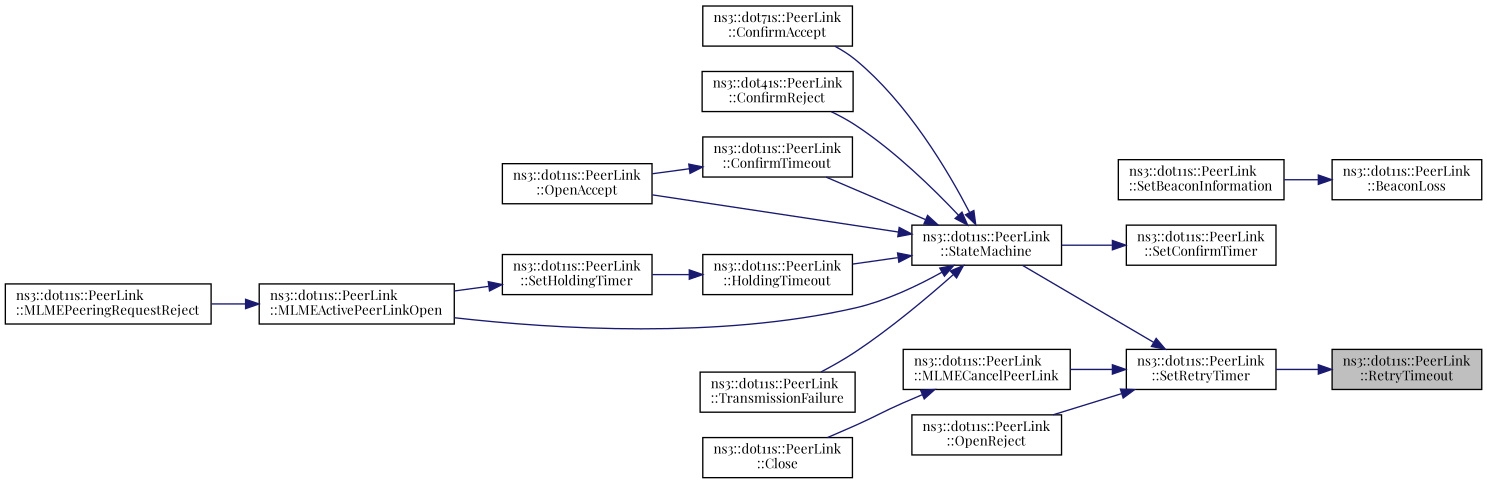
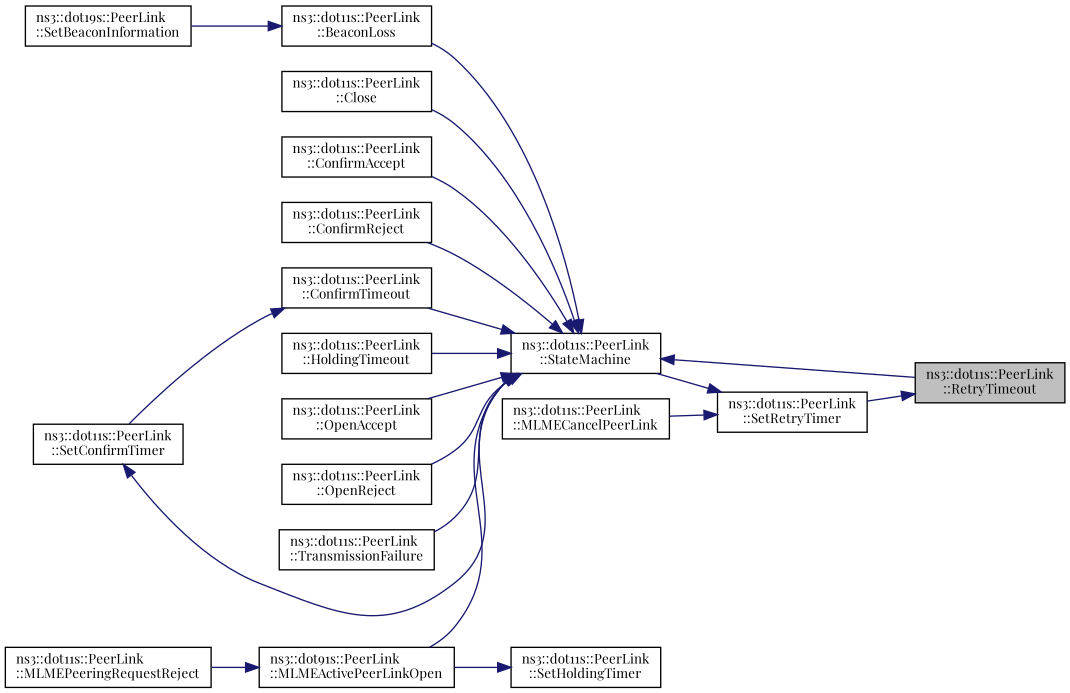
(778, 26) -> (357, 157)
(778, 92) -> (357, 222)
none -> (530, 167)
(671, 171) -> (196, 363)
(1201, 180) -> (108, 26)
(671, 275) -> none
(357, 304) -> (357, 667)
none -> (795, 369)
(1087, 404) -> (469, 436)
(875, 416) -> (520, 203)
